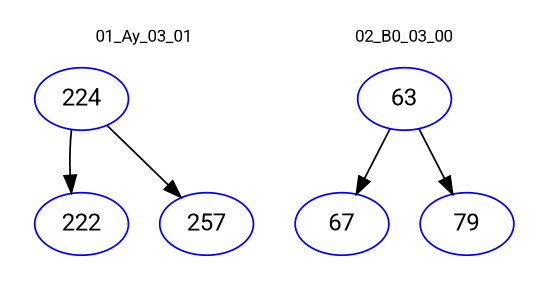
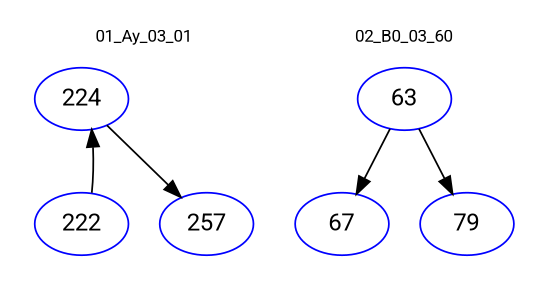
(405, 37) -> (405, 37)
(70, 152) -> (93, 170)
